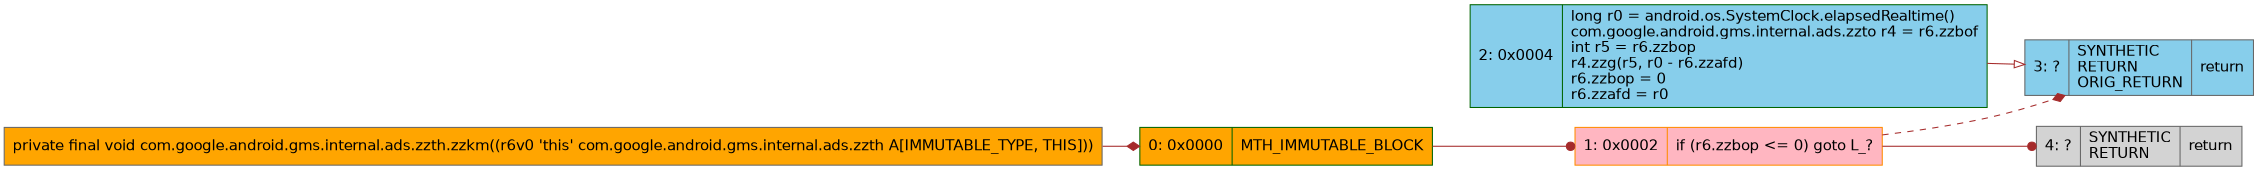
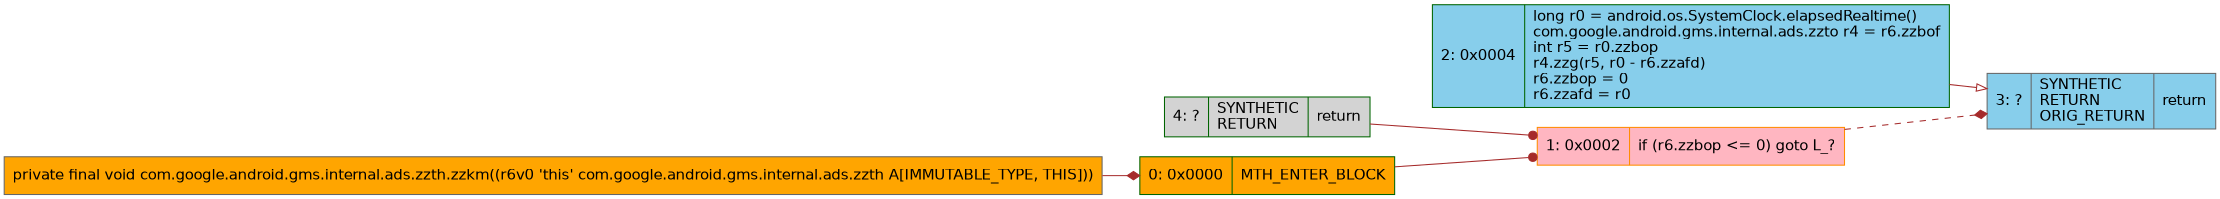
(1634, 48) -> (1596, 48)
(1332, 146) -> (1313, 175)
(1955, 146) -> (1449, 130)
(2139, 146) -> (1267, 117)
